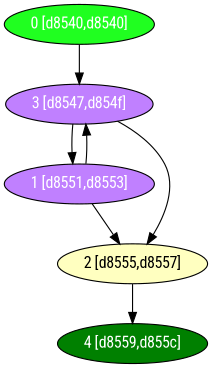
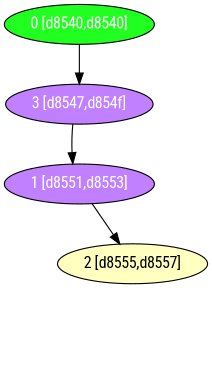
(87, 149) -> none
(167, 169) -> none
(133, 344) -> none
